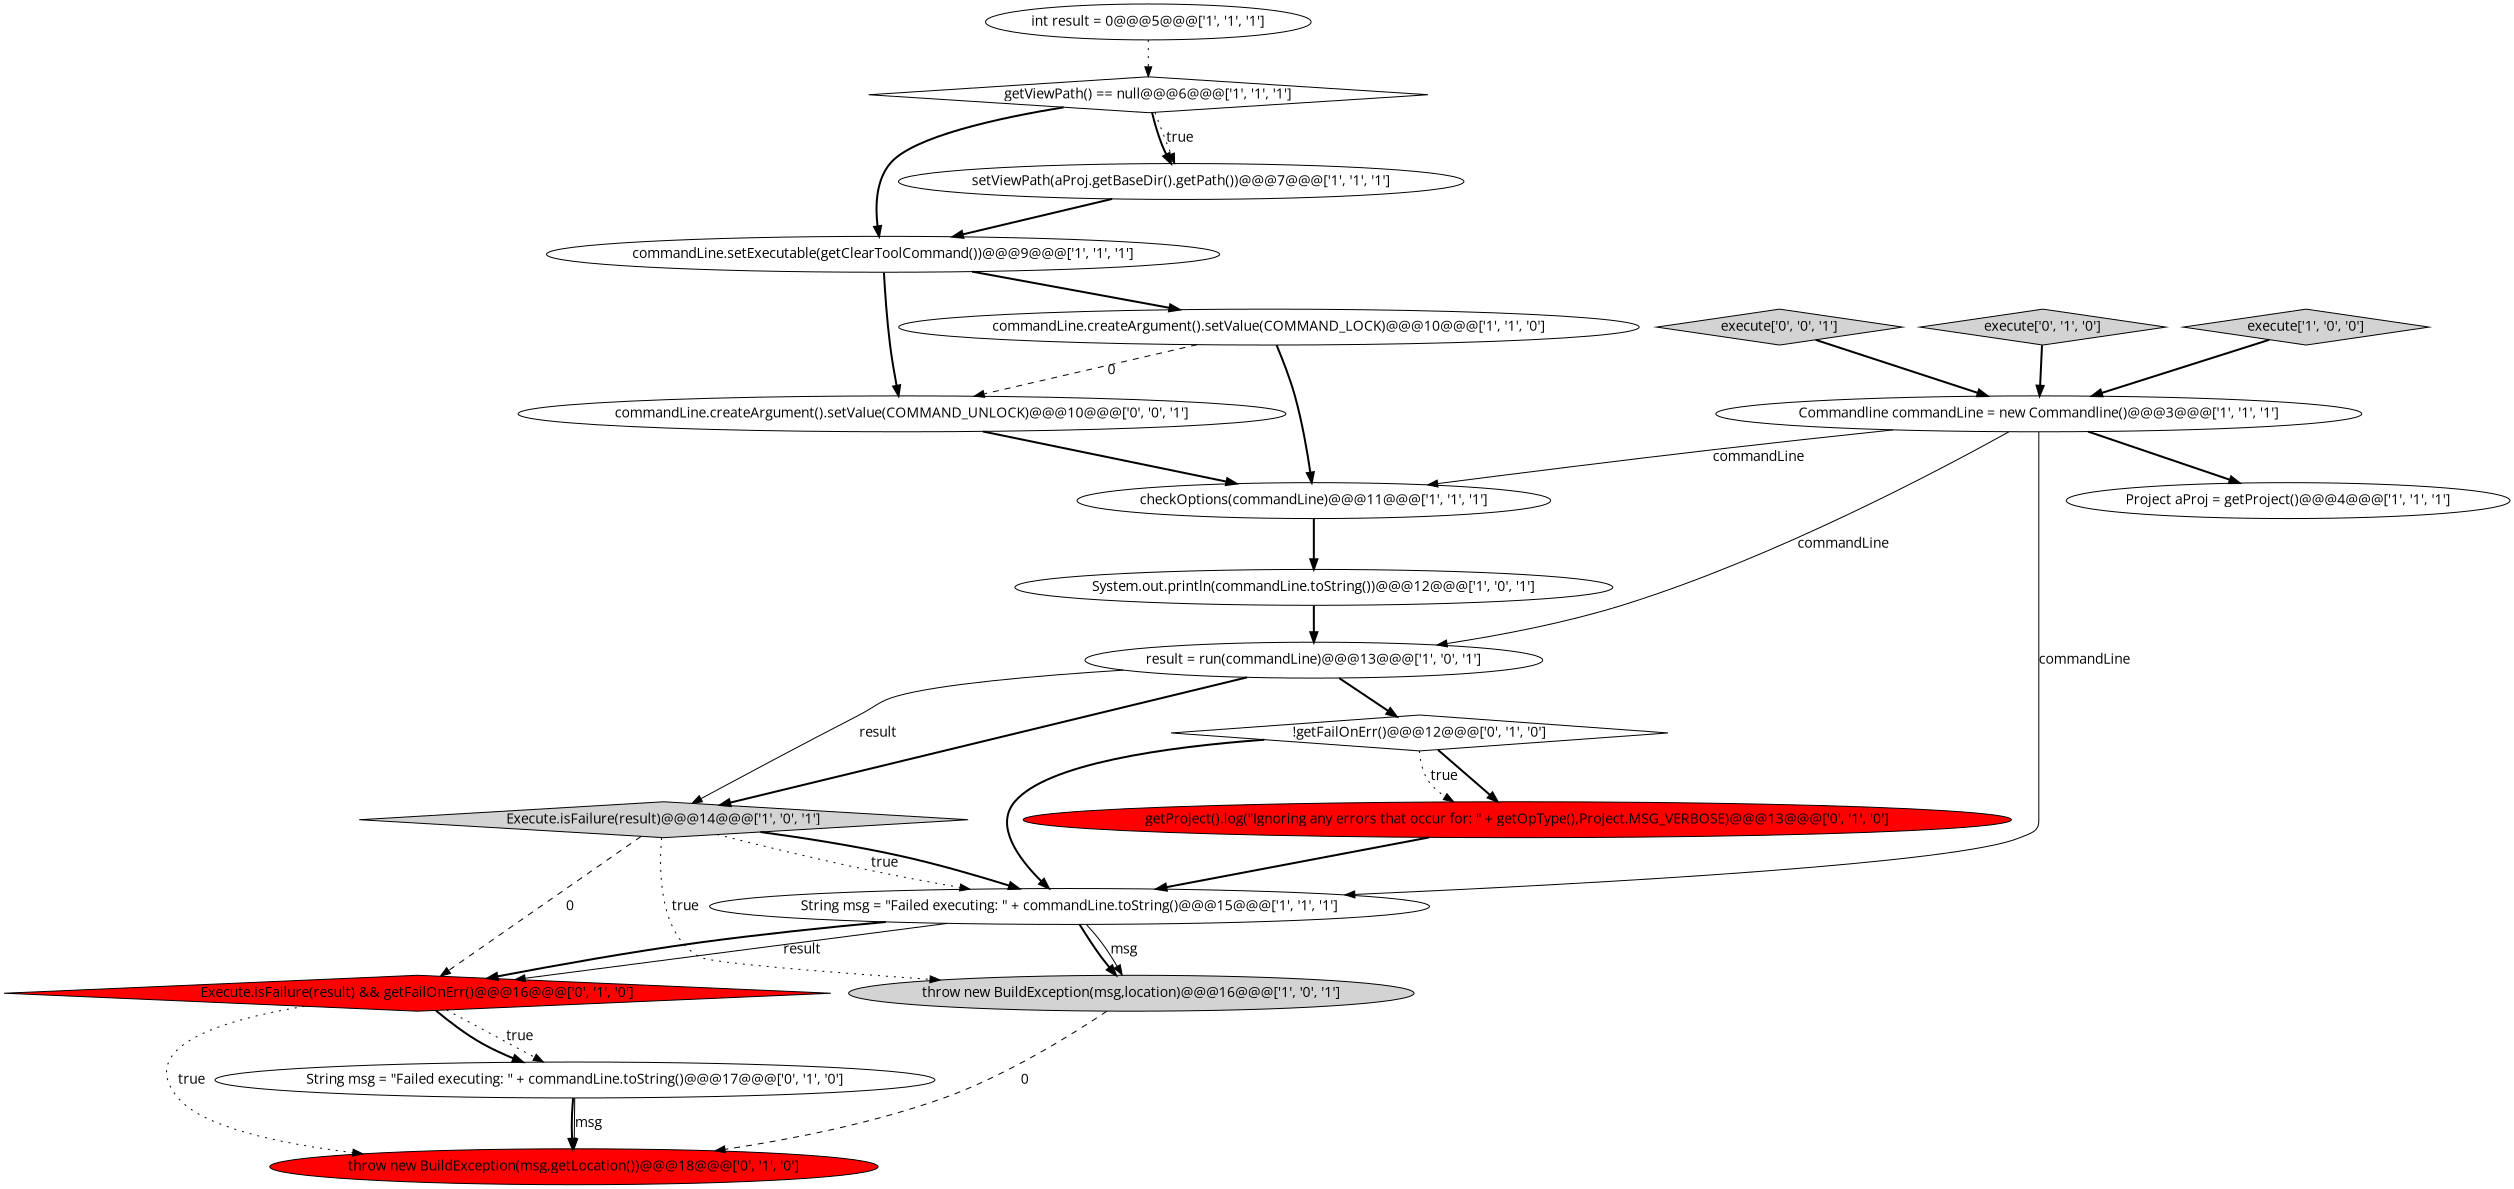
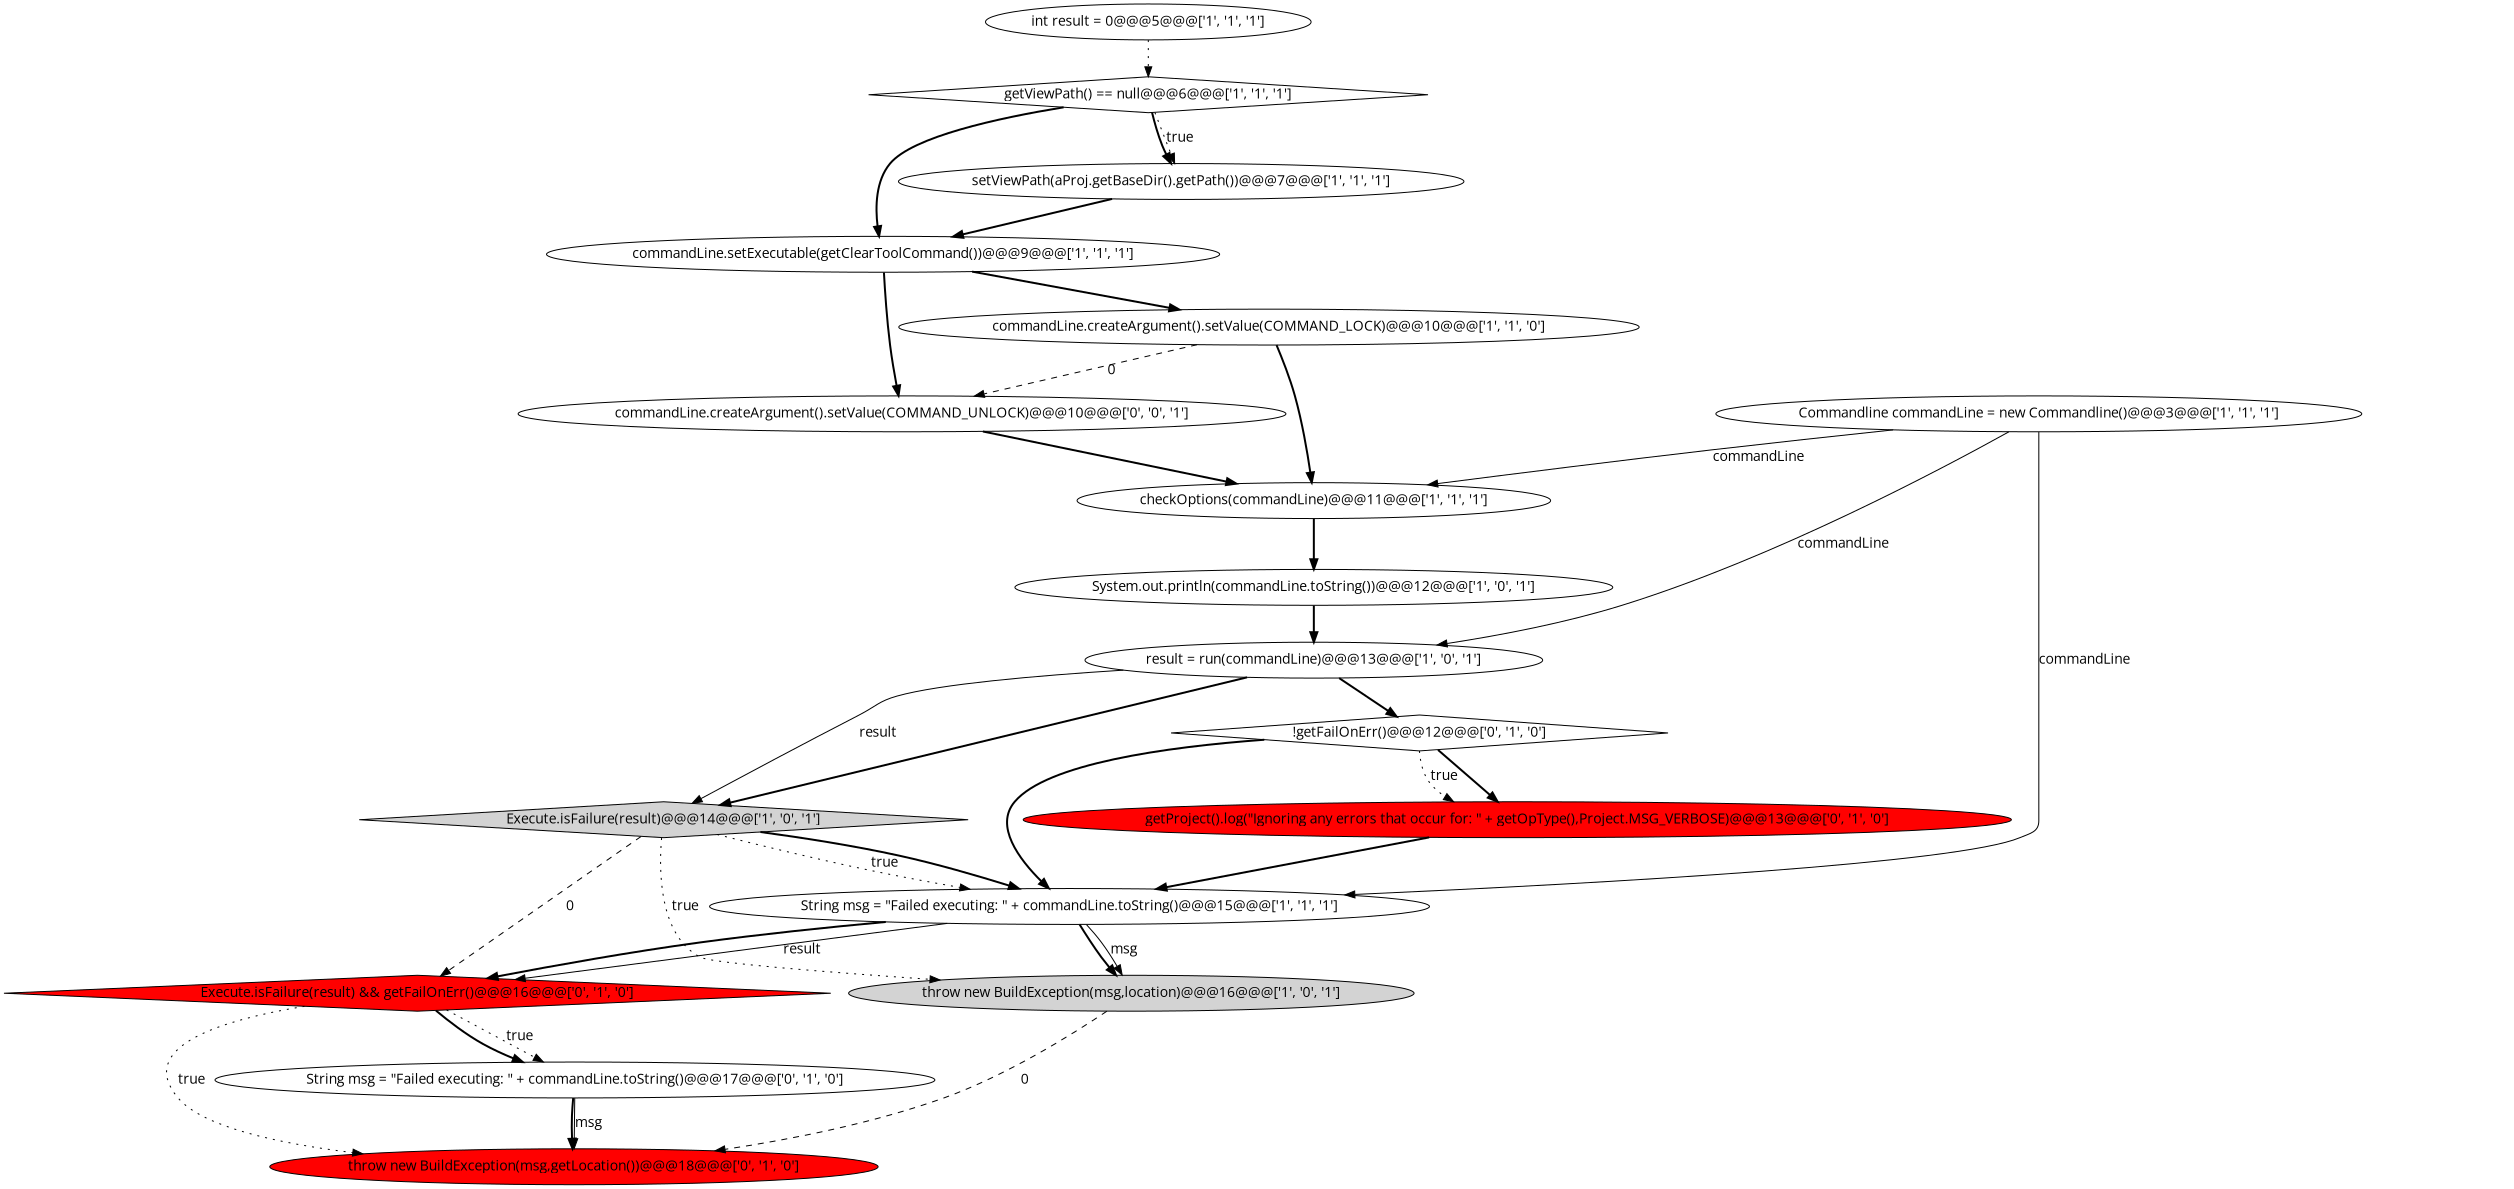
(1780, 327) -> none
(2043, 327) -> none
(2306, 327) -> none
(2288, 501) -> none
